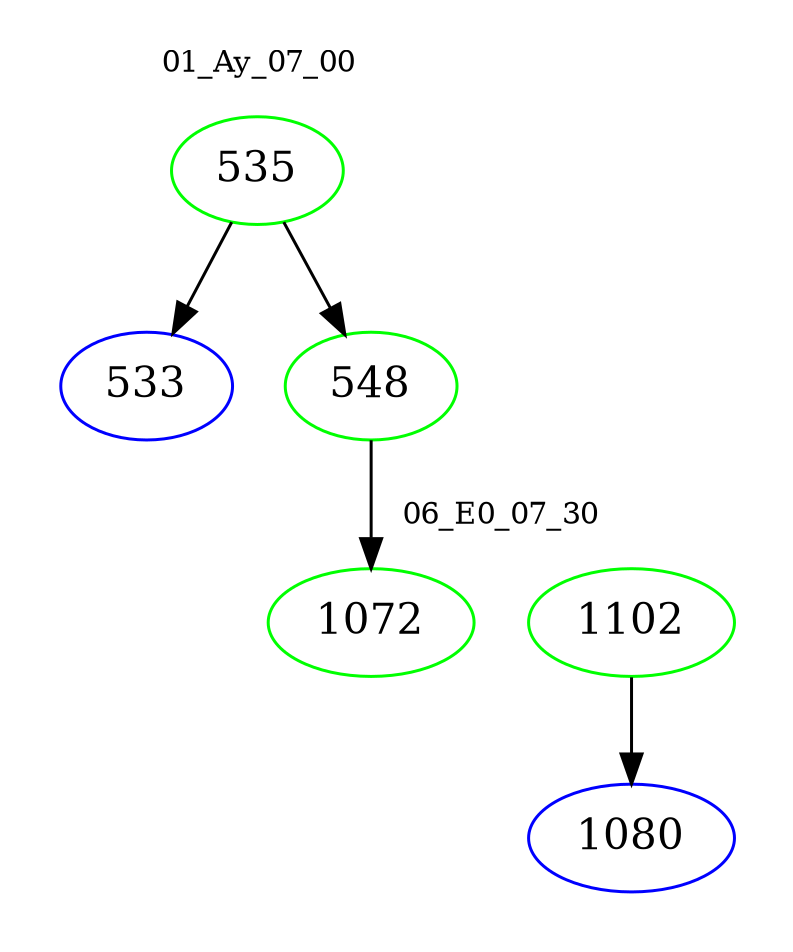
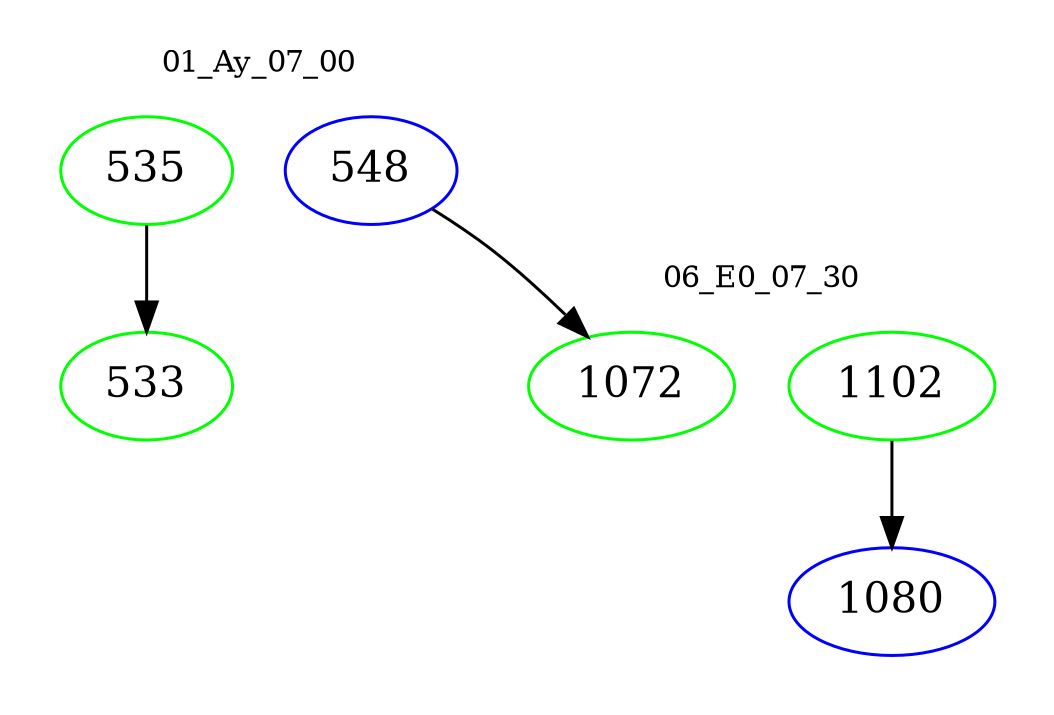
(307, 265) -> none
(147, 386) -> (147, 386)
(371, 386) -> (371, 171)
